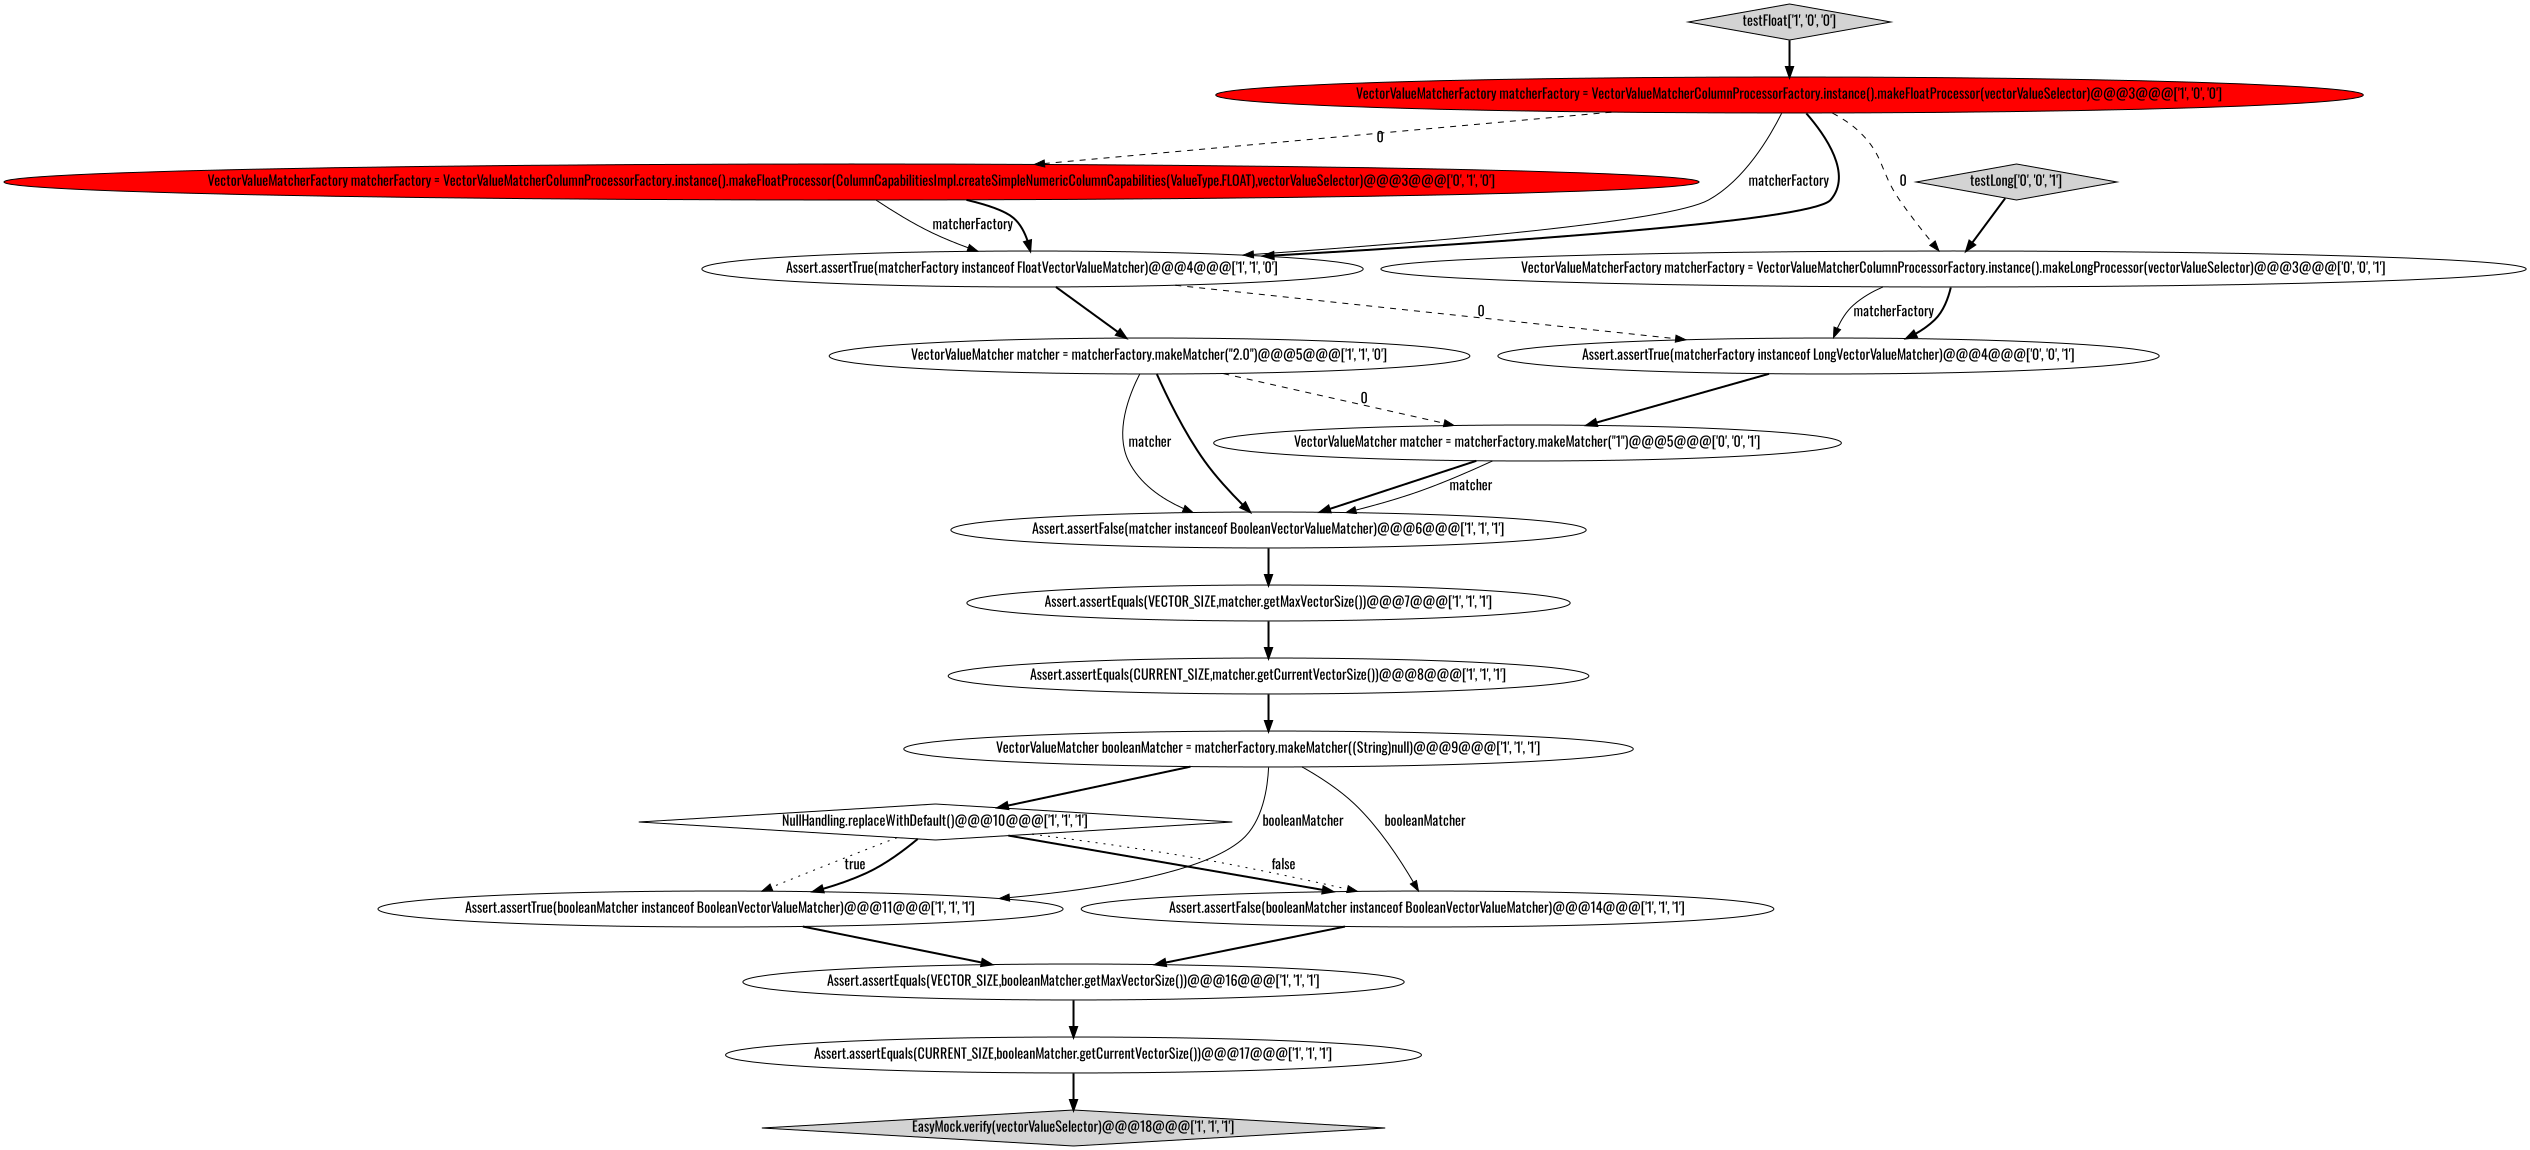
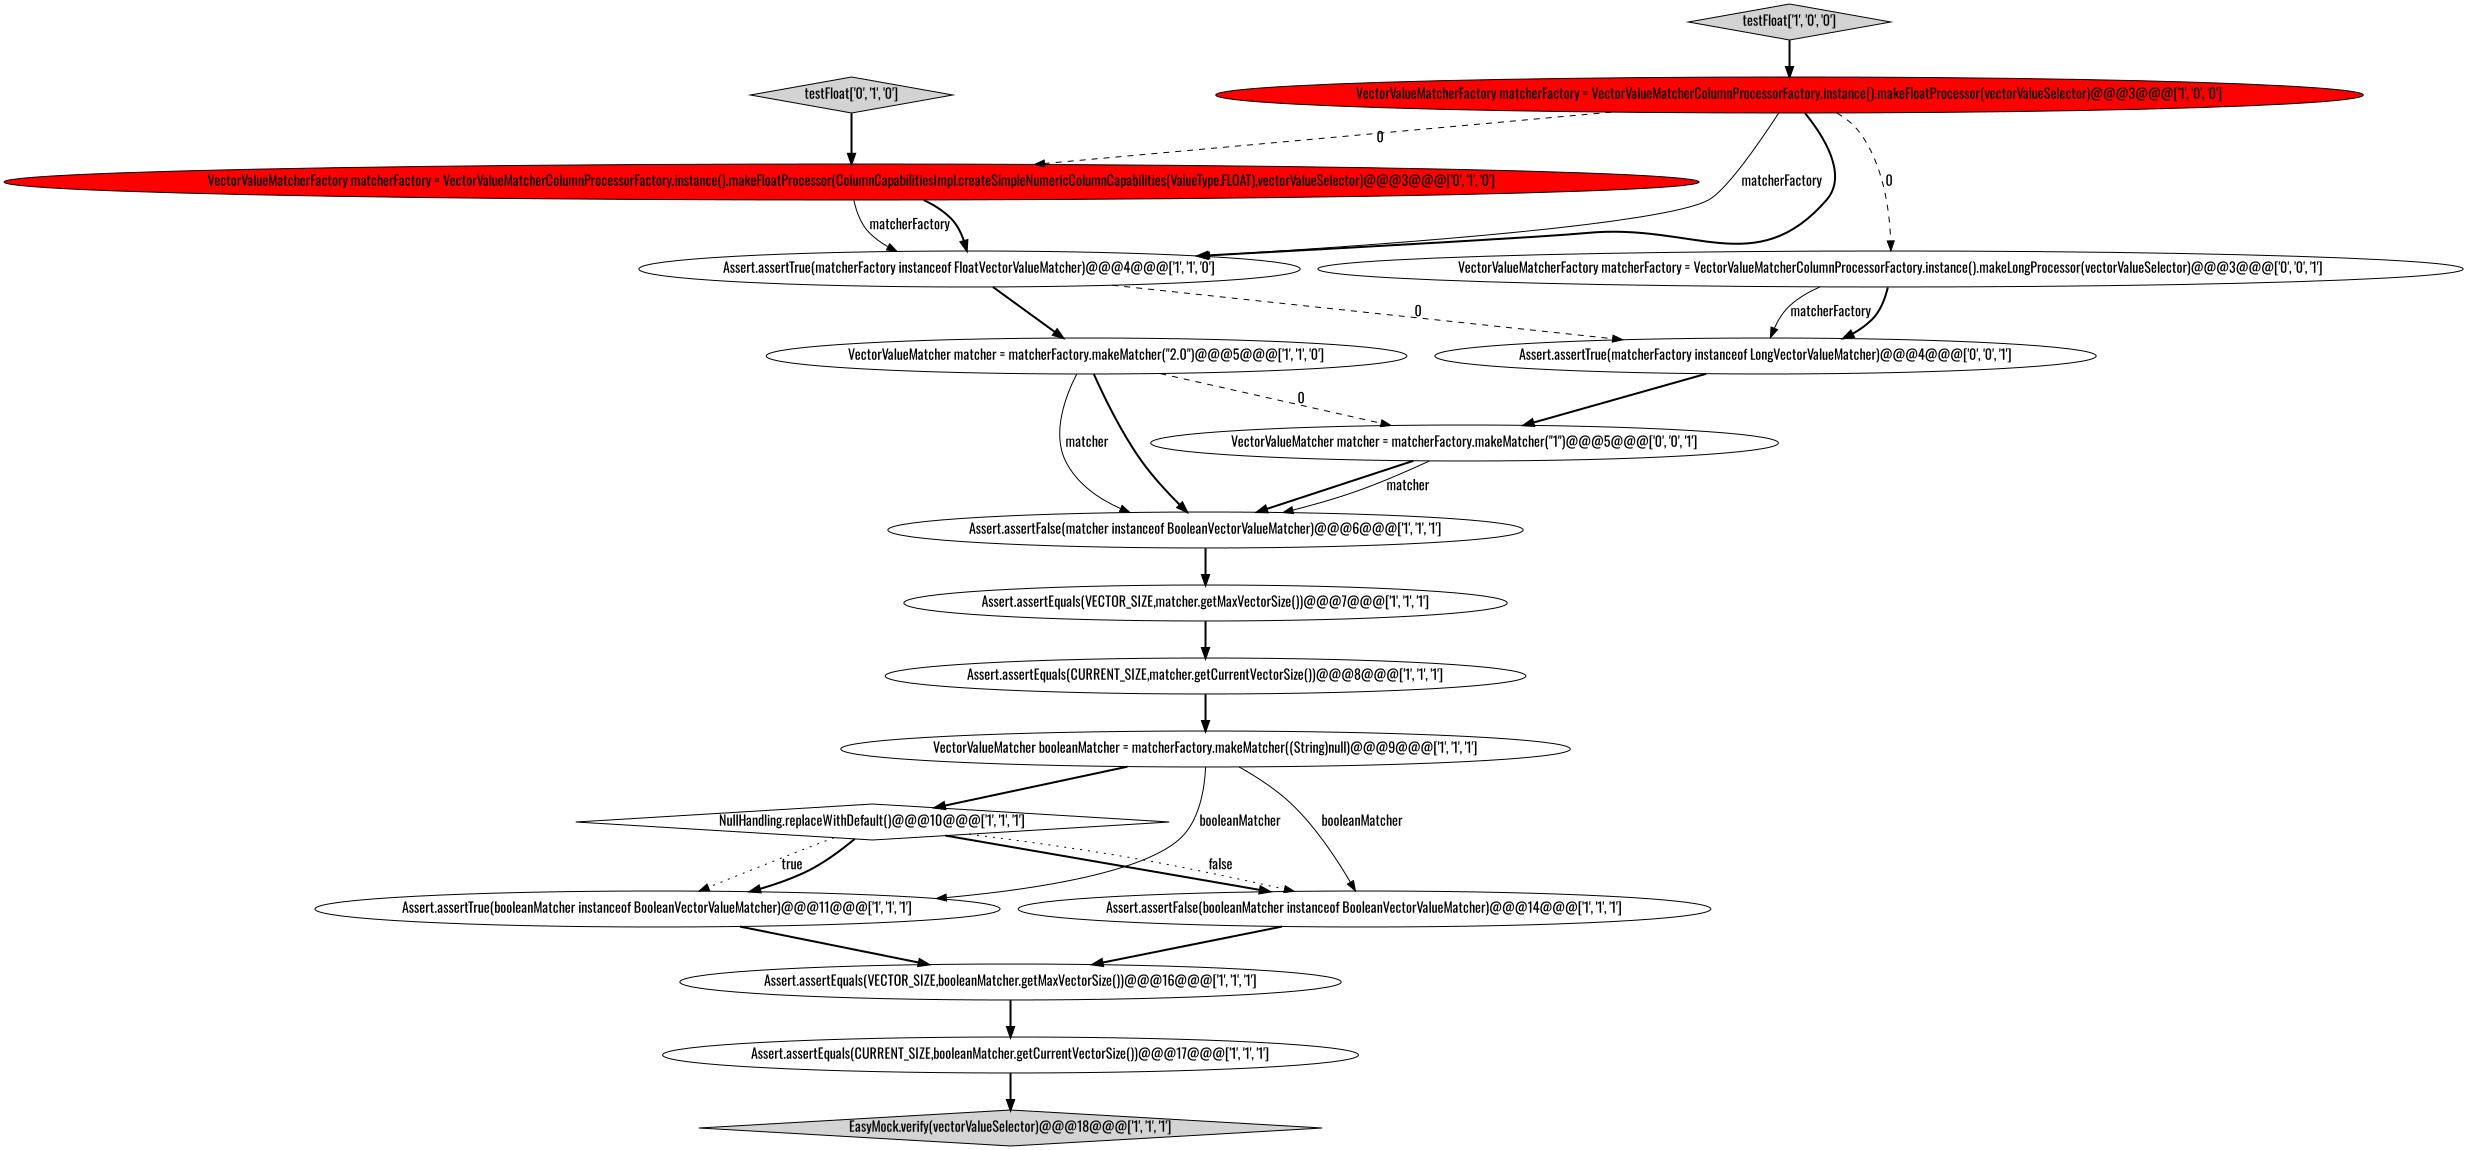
none -> (852, 95)
(2016, 182) -> none
